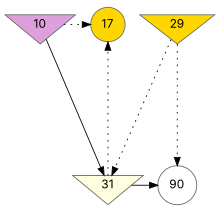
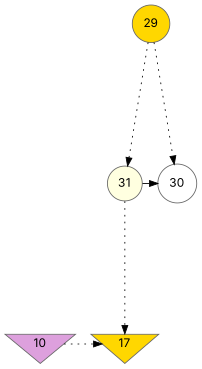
(108, 25) -> (125, 344)
(177, 25) -> (151, 24)
(73, 103) -> none
(108, 185) -> (125, 183)
(177, 185) -> (177, 183)
